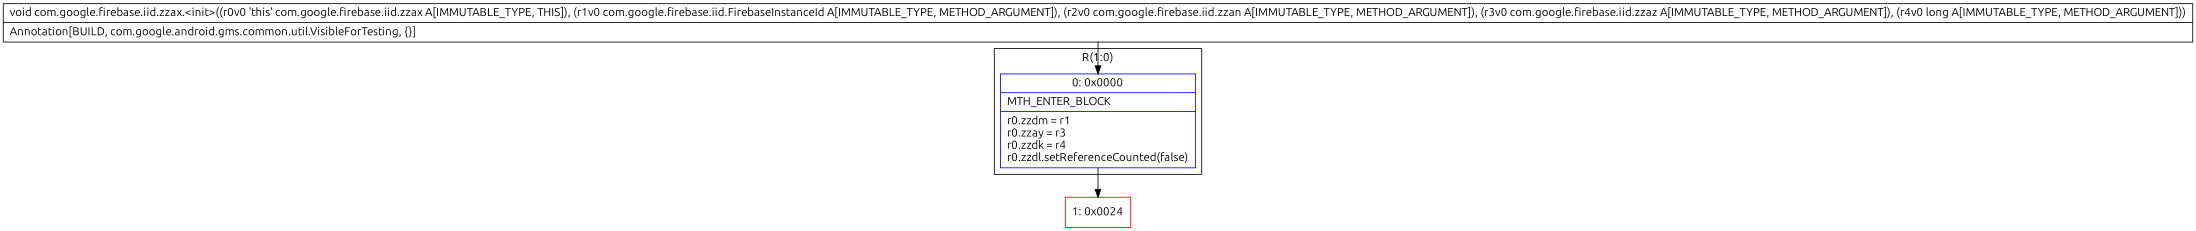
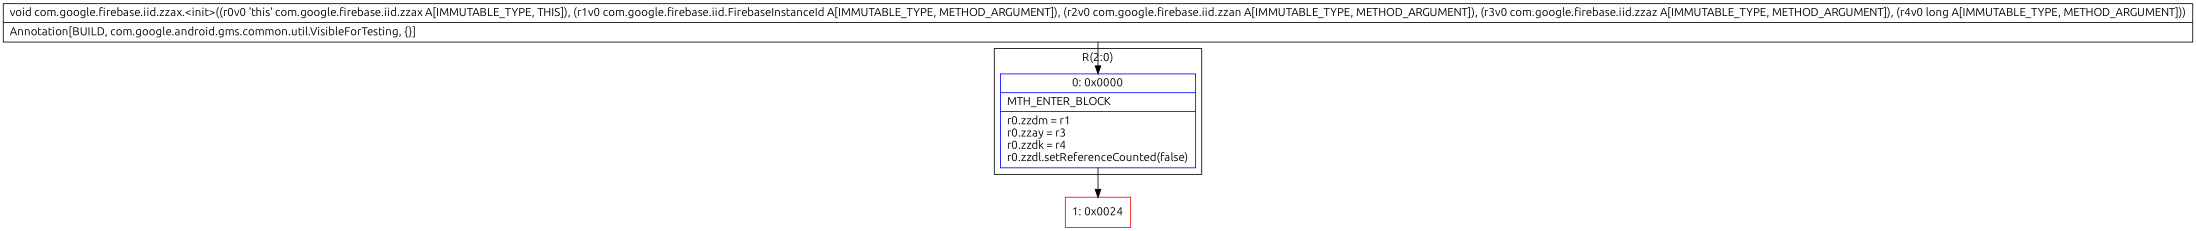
(1098, 58) -> (1098, 58)
